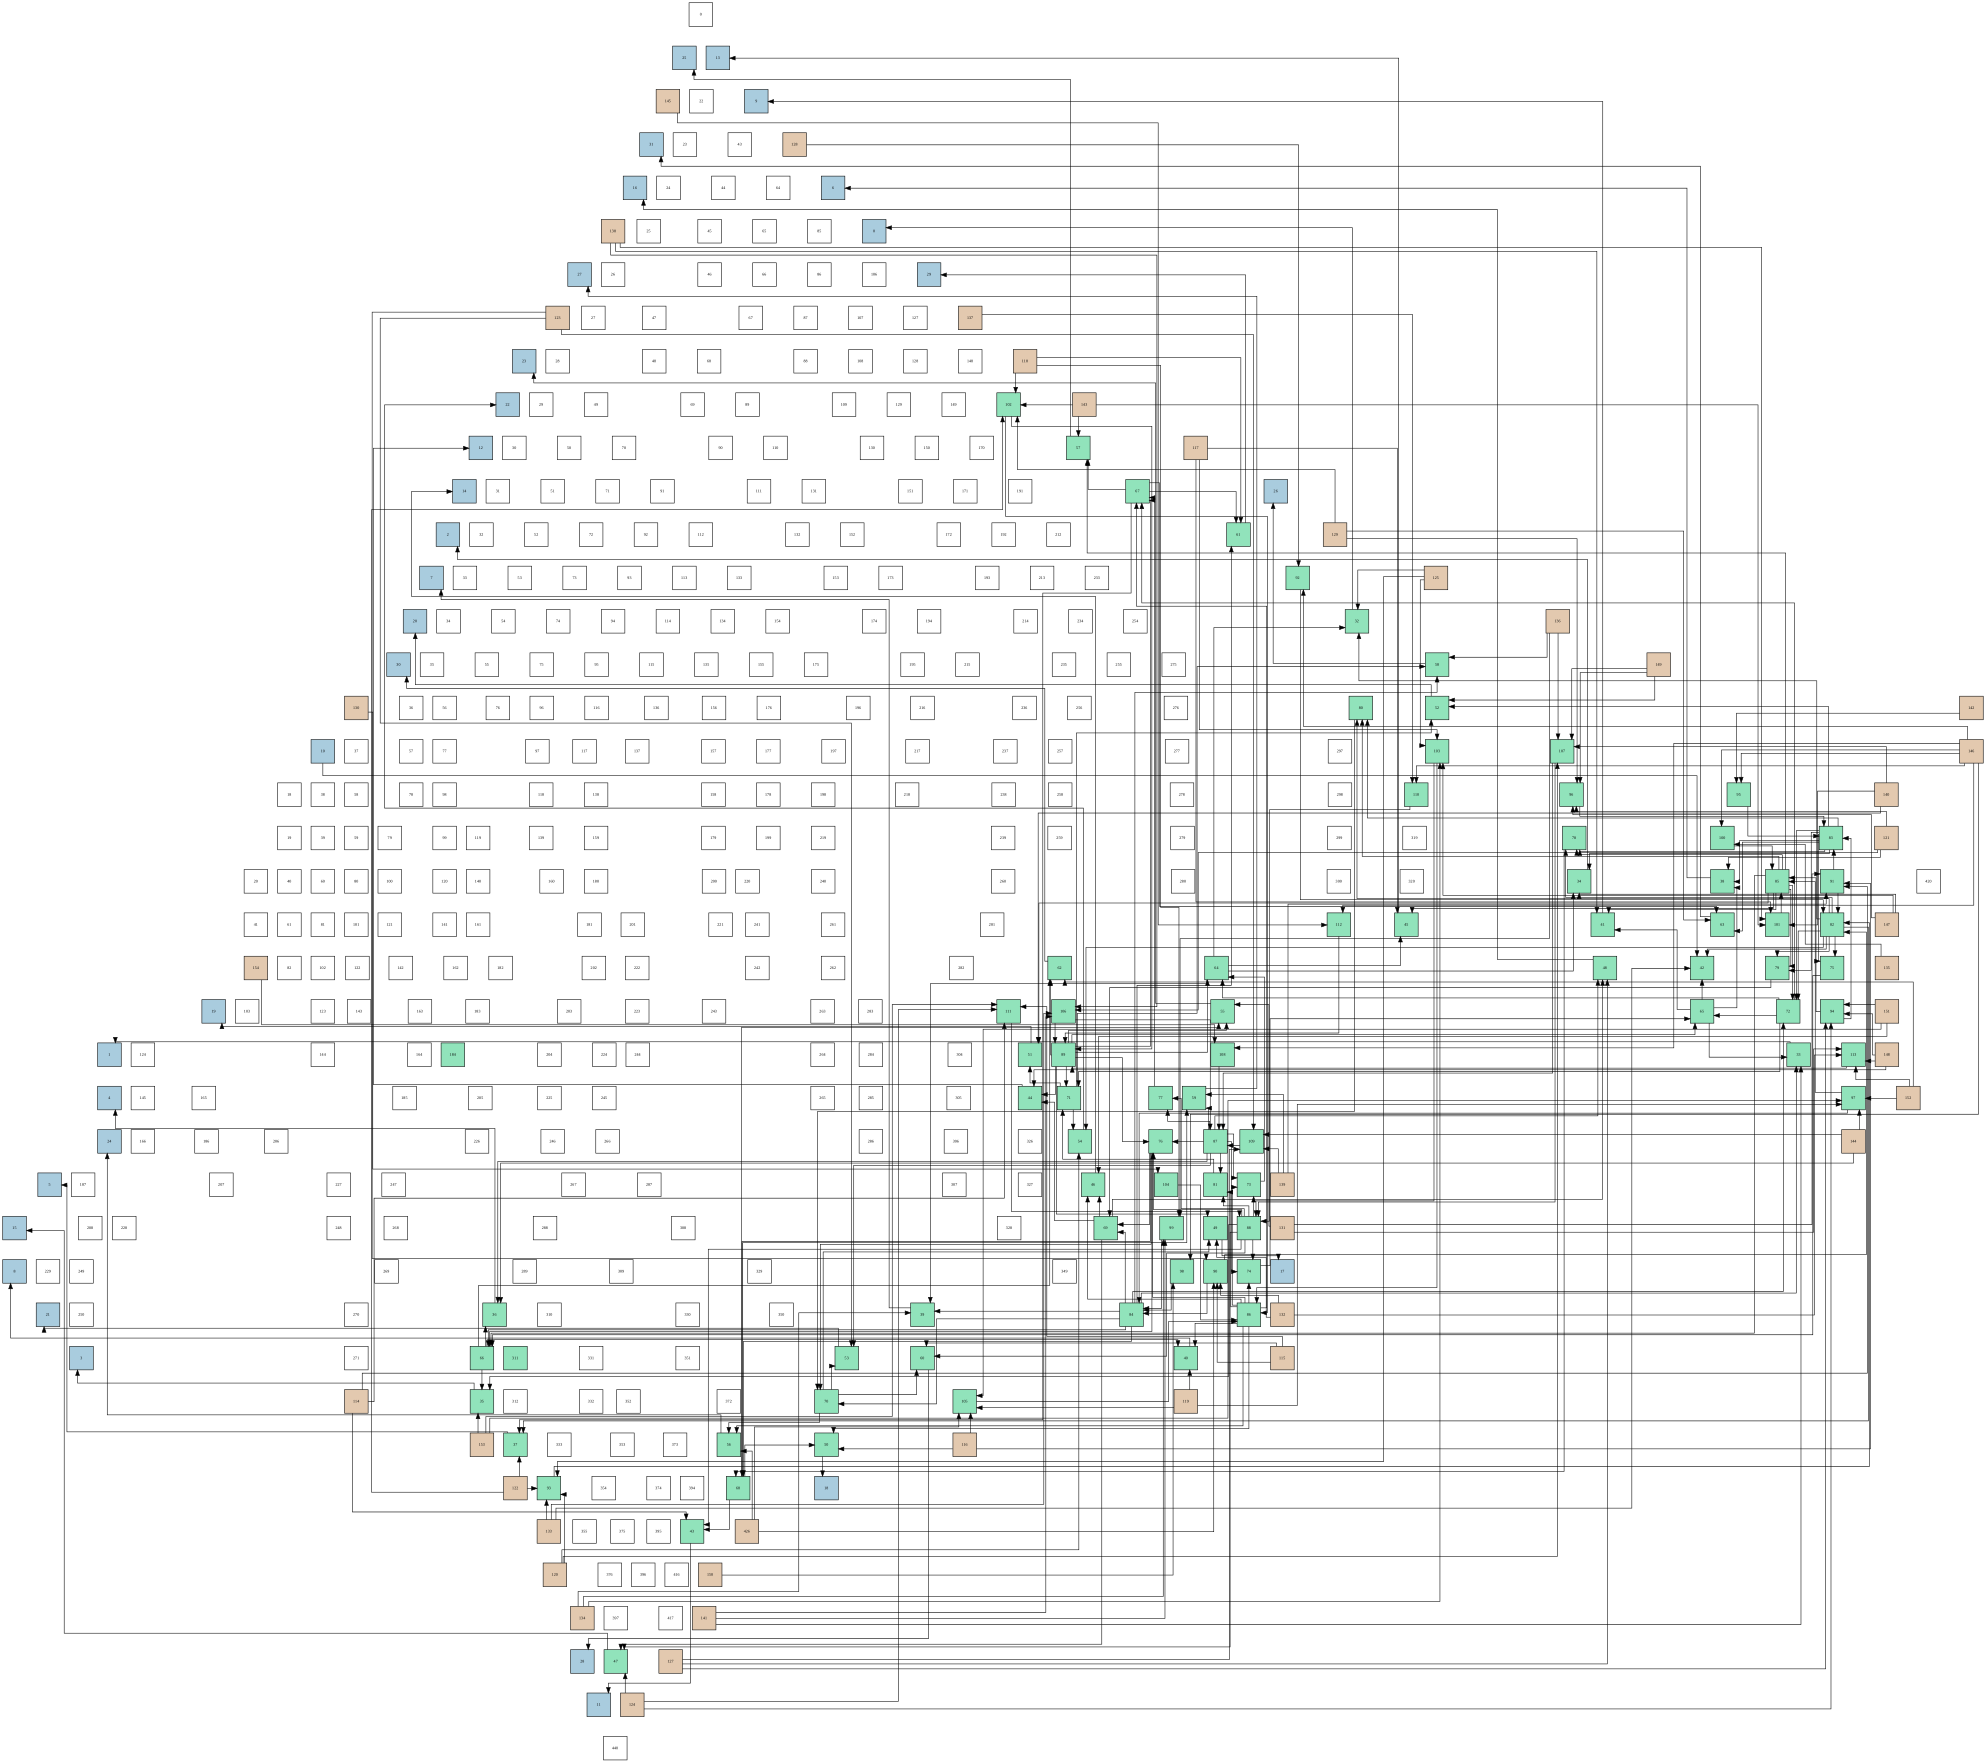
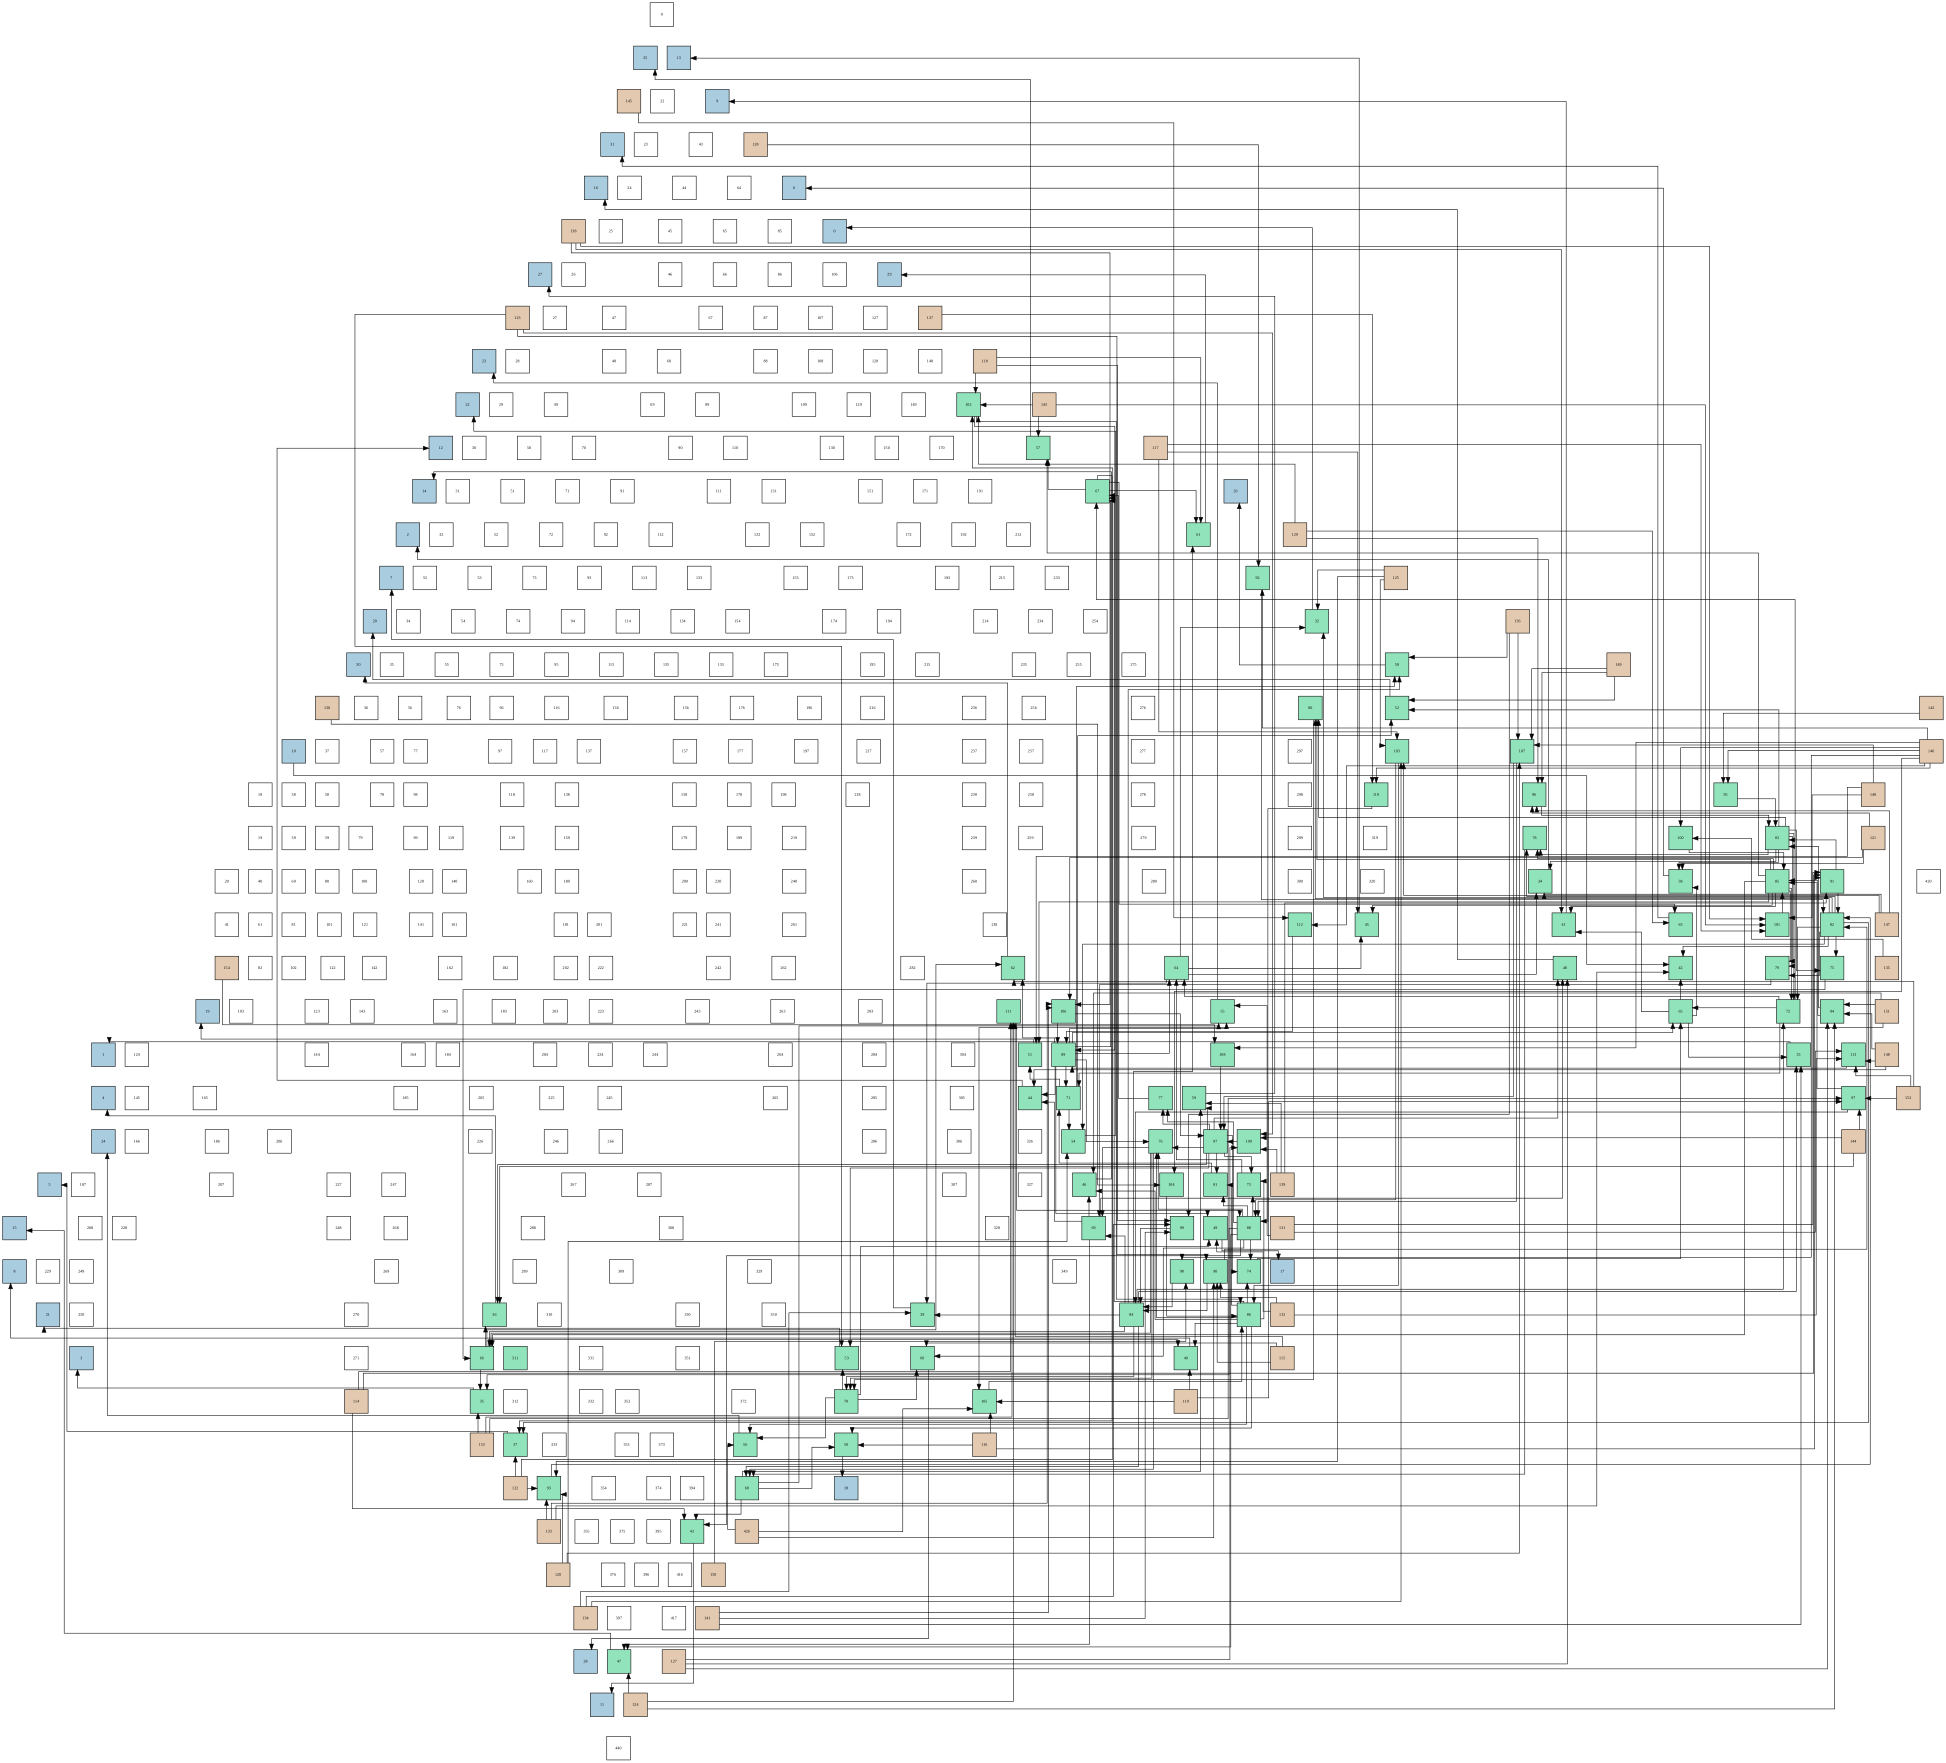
(1742, 887) -> none
none -> (1575, 991)
(453, 1055) -> (448, 1055)
